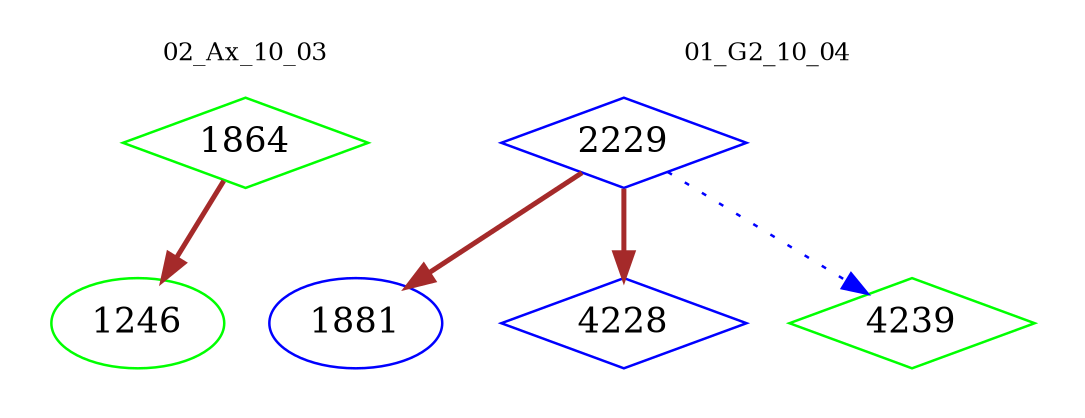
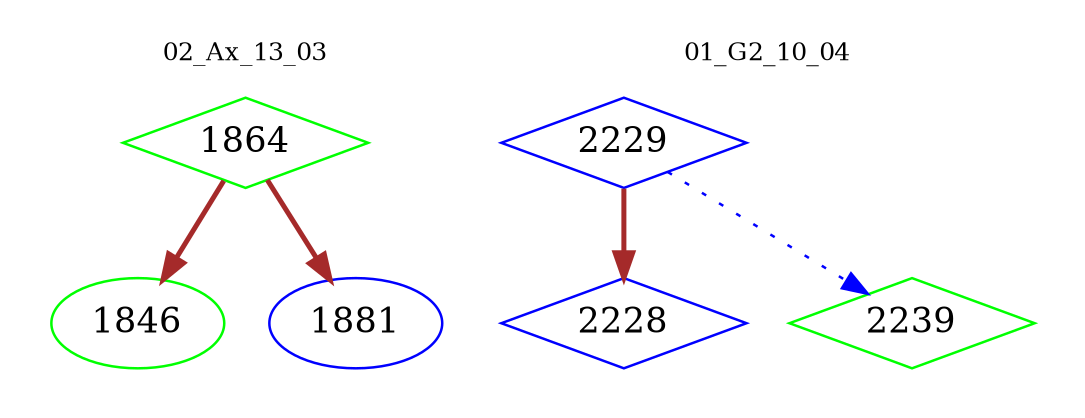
(246, 54) -> (246, 54)
(505, 223) -> (292, 219)
(138, 323) -> (138, 323)
(624, 323) -> (624, 323)
(912, 323) -> (912, 323)
